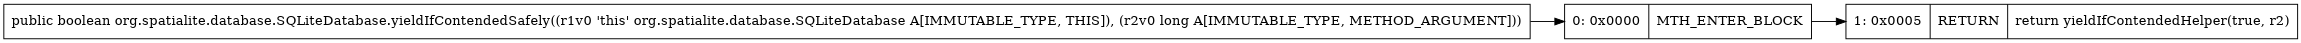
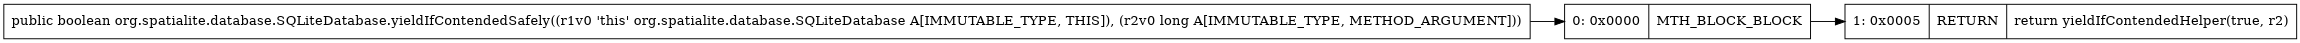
(1730, 21) -> (1730, 21)
